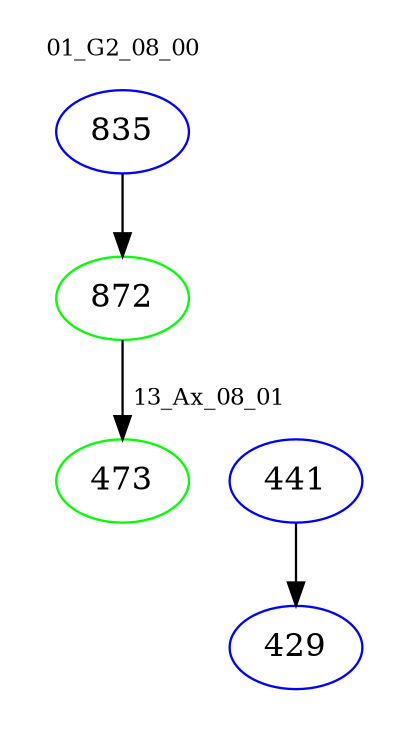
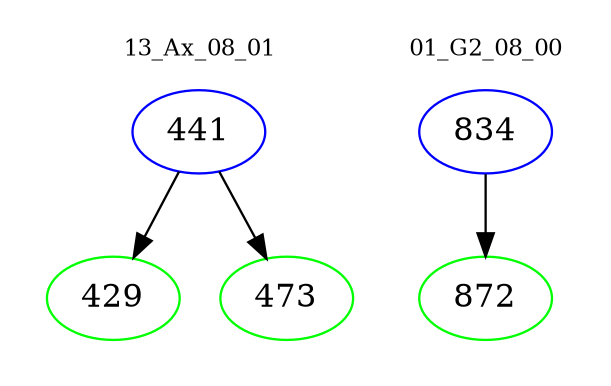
(123, 132) -> (486, 132)
(123, 391) -> (237, 205)
(296, 648) -> (113, 298)
